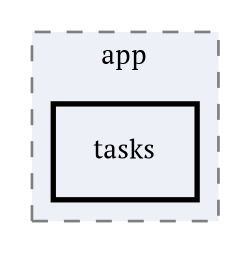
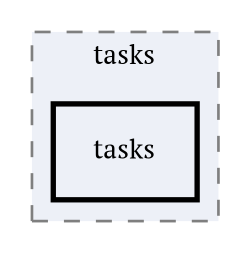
(125, 57) -> (125, 57)
